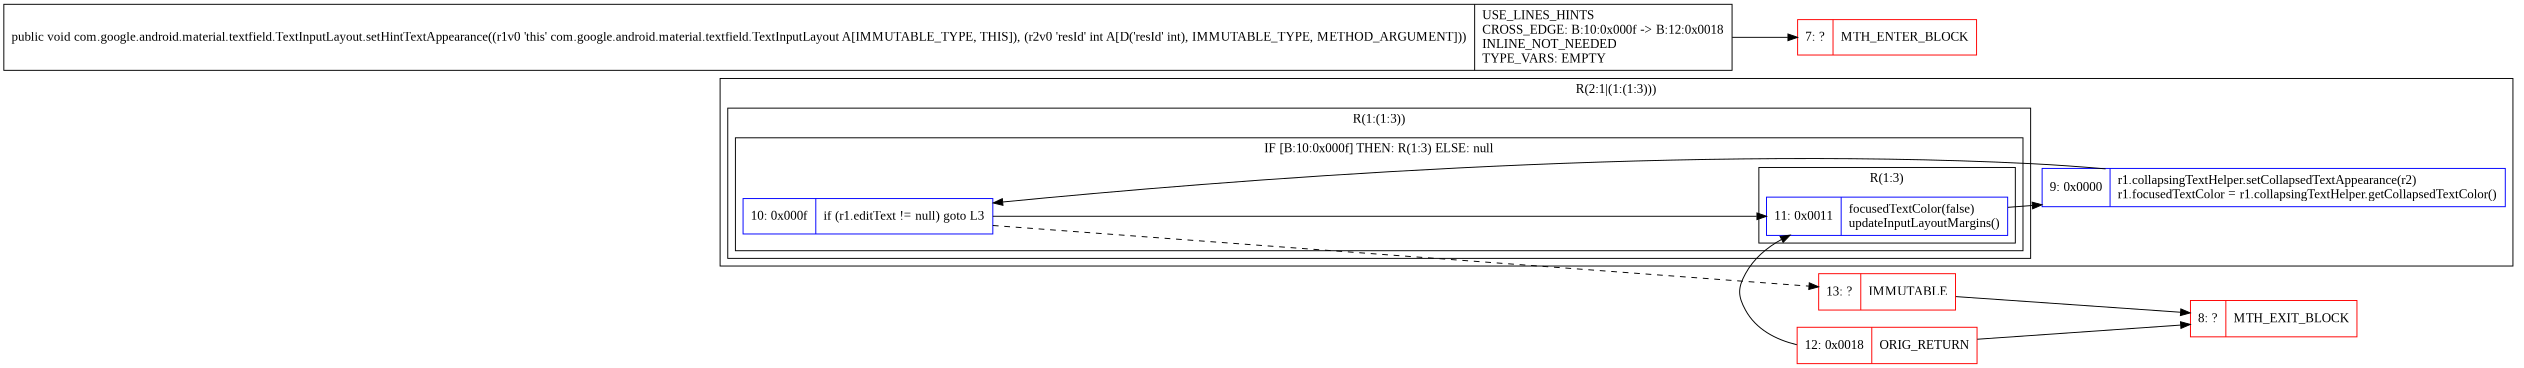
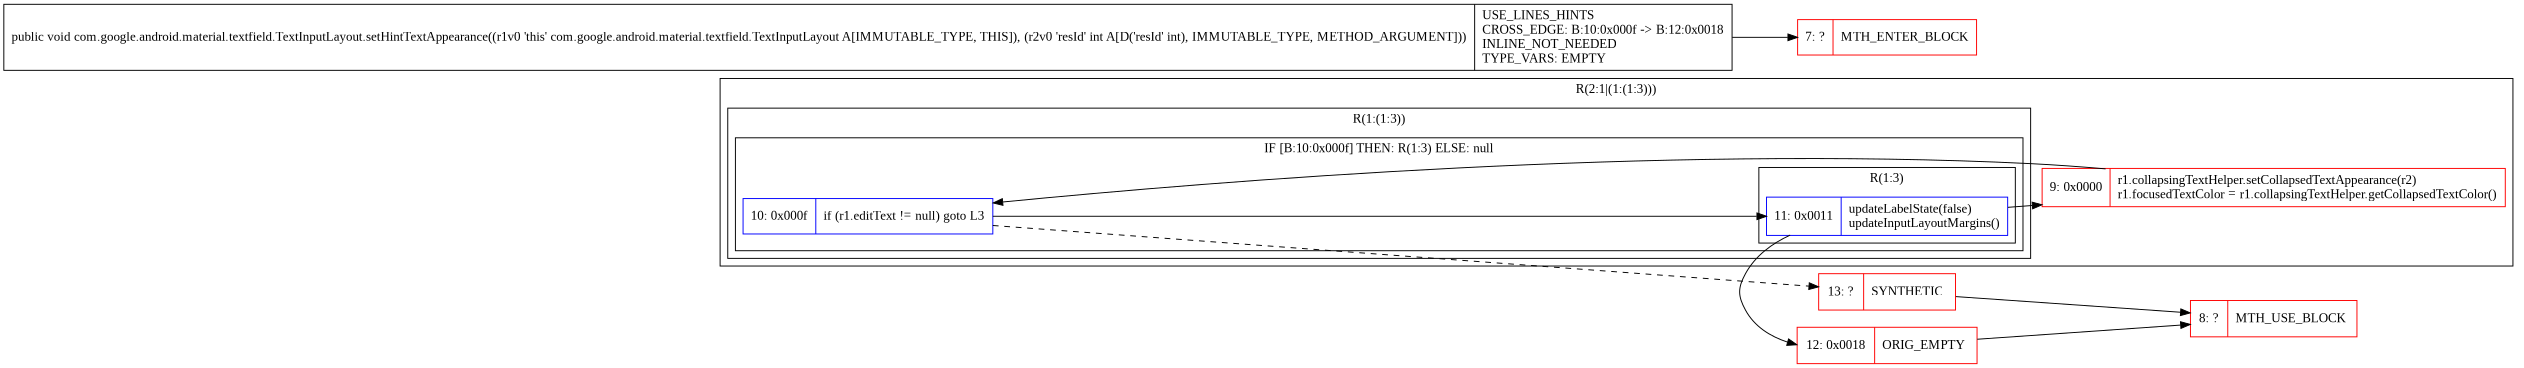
(2274, 188) -> (2274, 188)
(1912, 209) -> (1911, 209)
(1908, 291) -> (1908, 291)
(1741, 299) -> (1740, 289)
(2291, 318) -> (2291, 318)
(1924, 345) -> (1924, 345)
